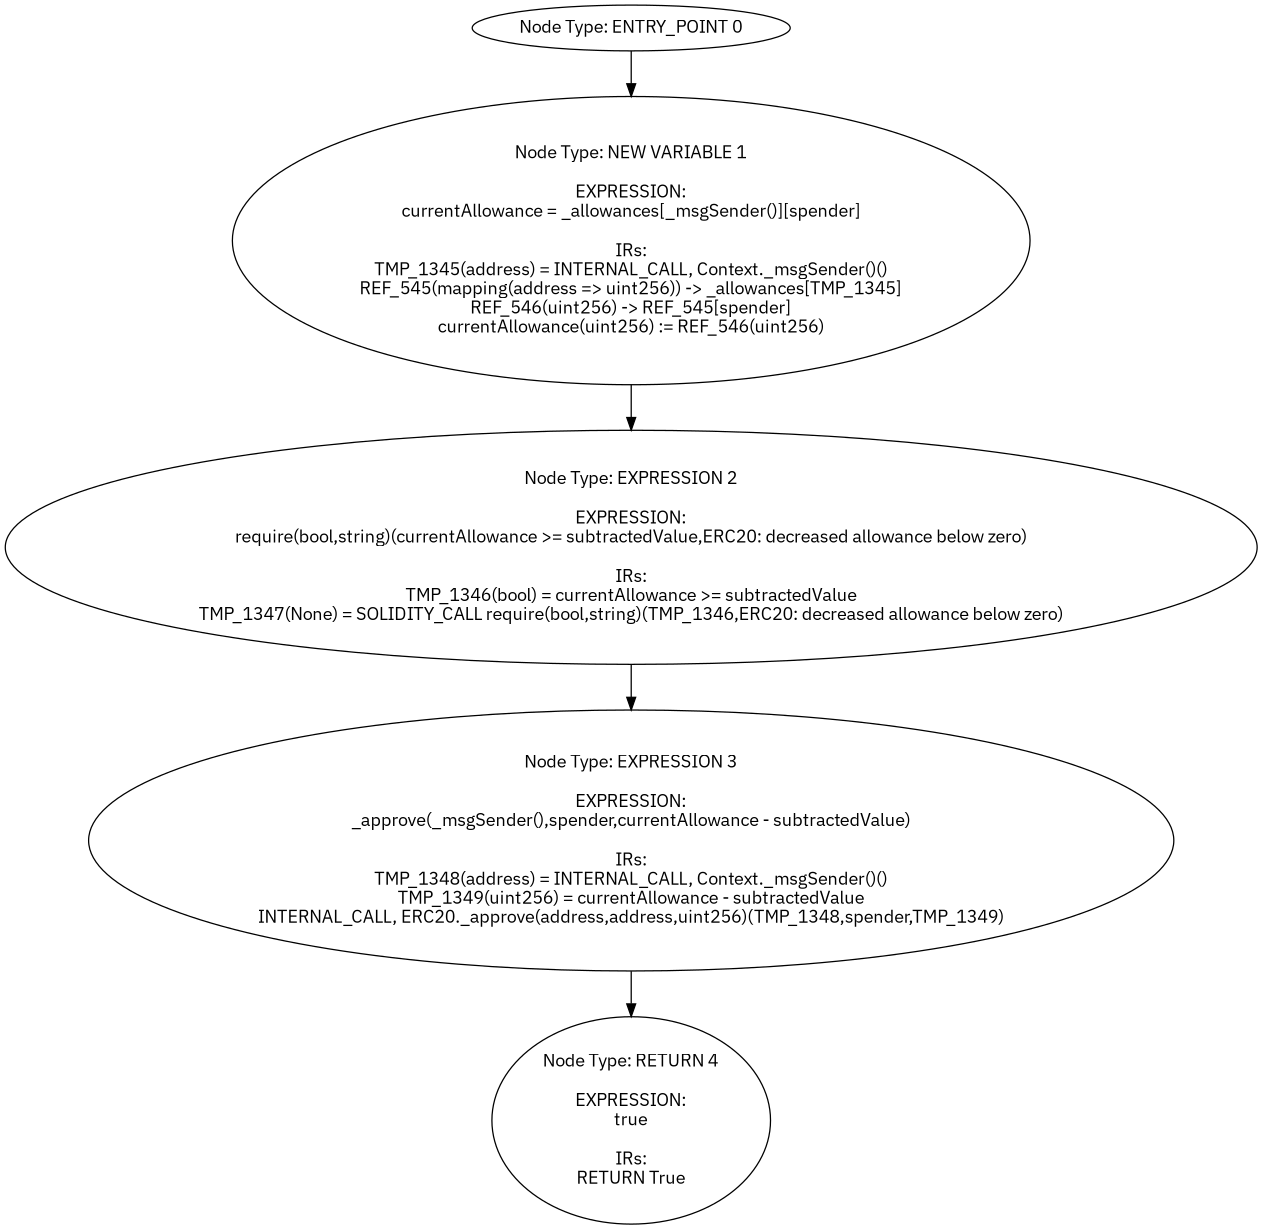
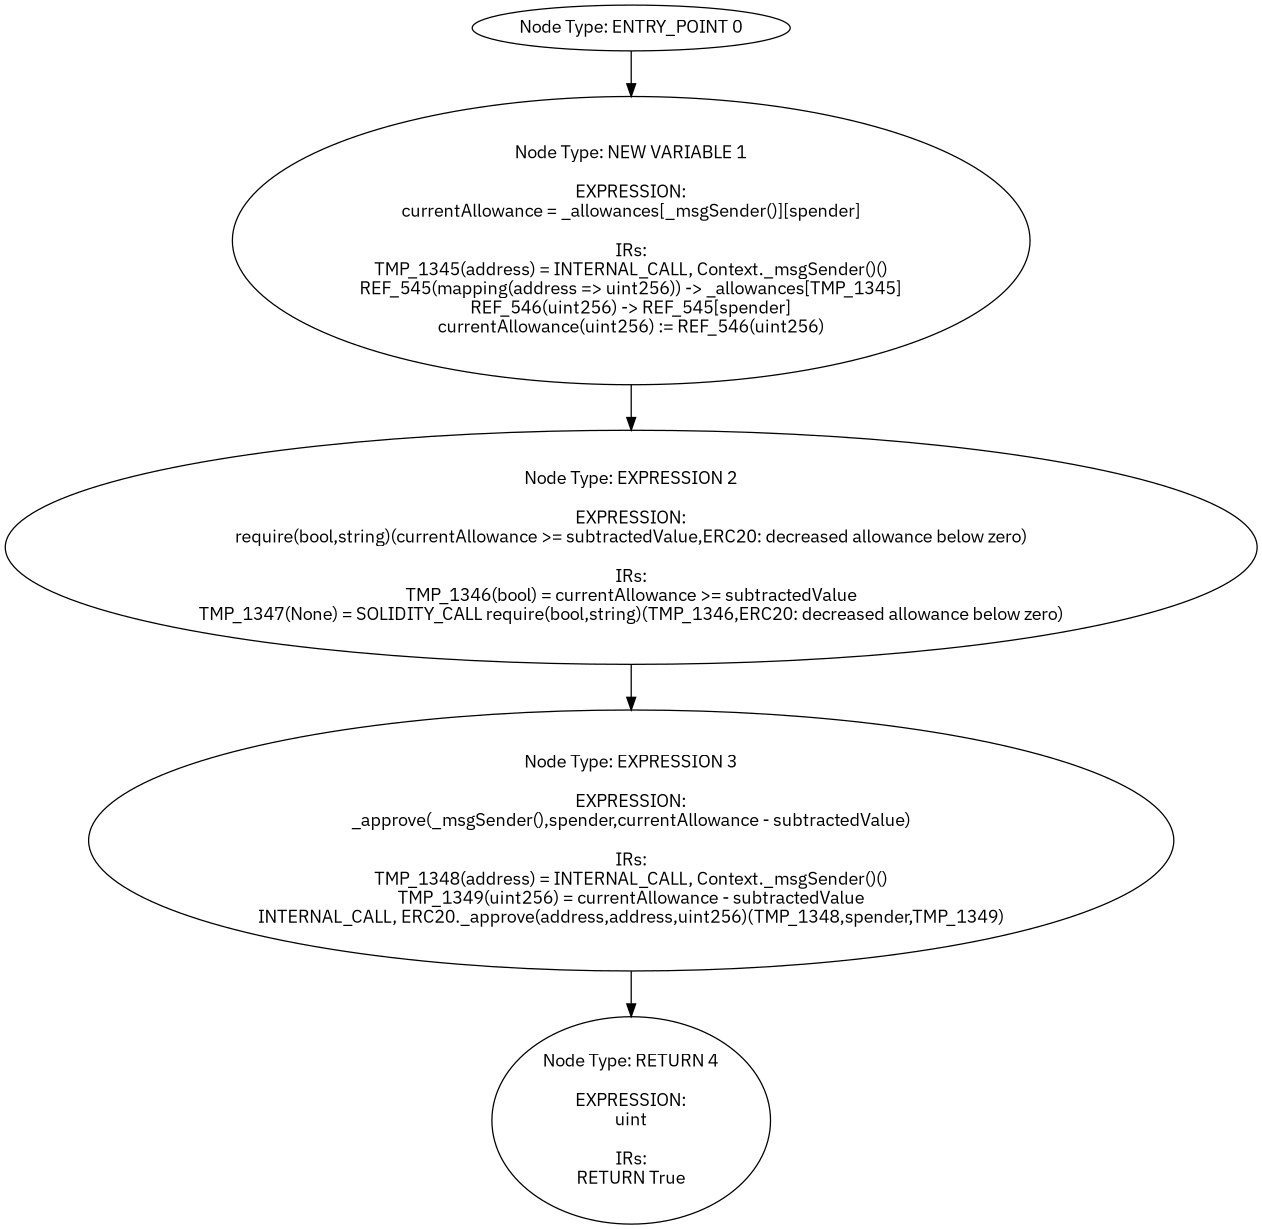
(631, 1120) -> (631, 1120)
